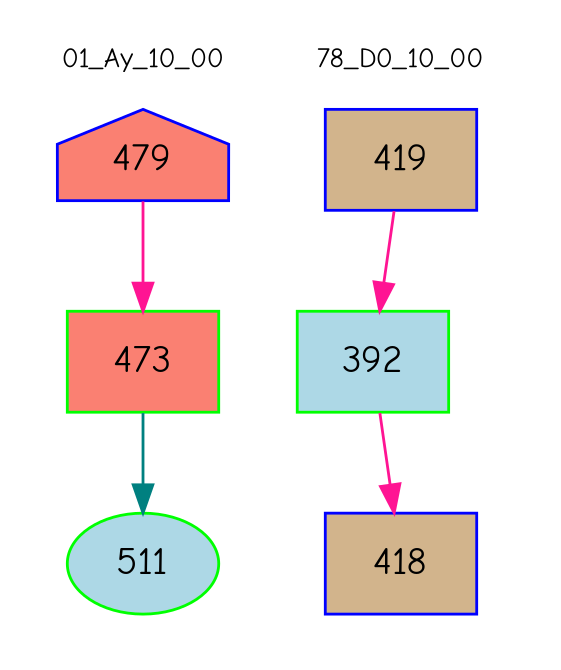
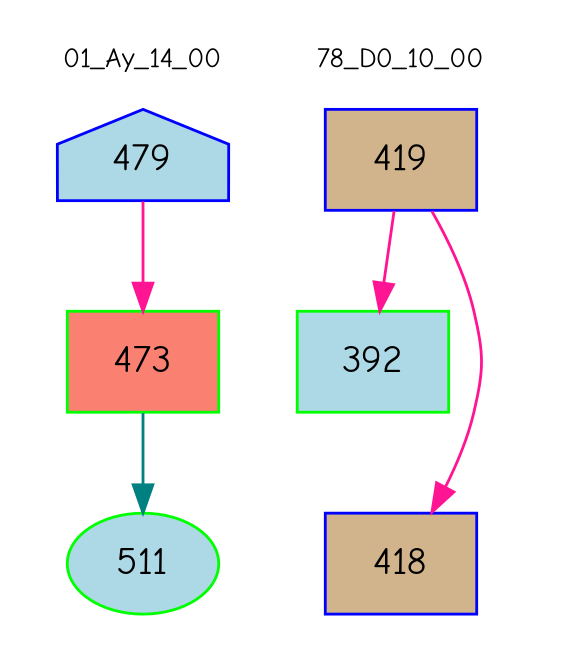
(143, 60) -> (143, 60)
(143, 160) -> (143, 160)
(385, 449) -> (481, 347)
